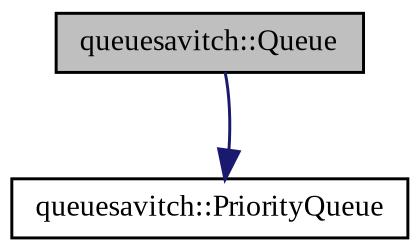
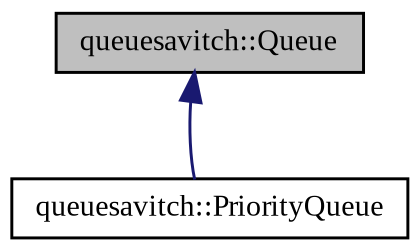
(229, 111) -> (190, 141)
